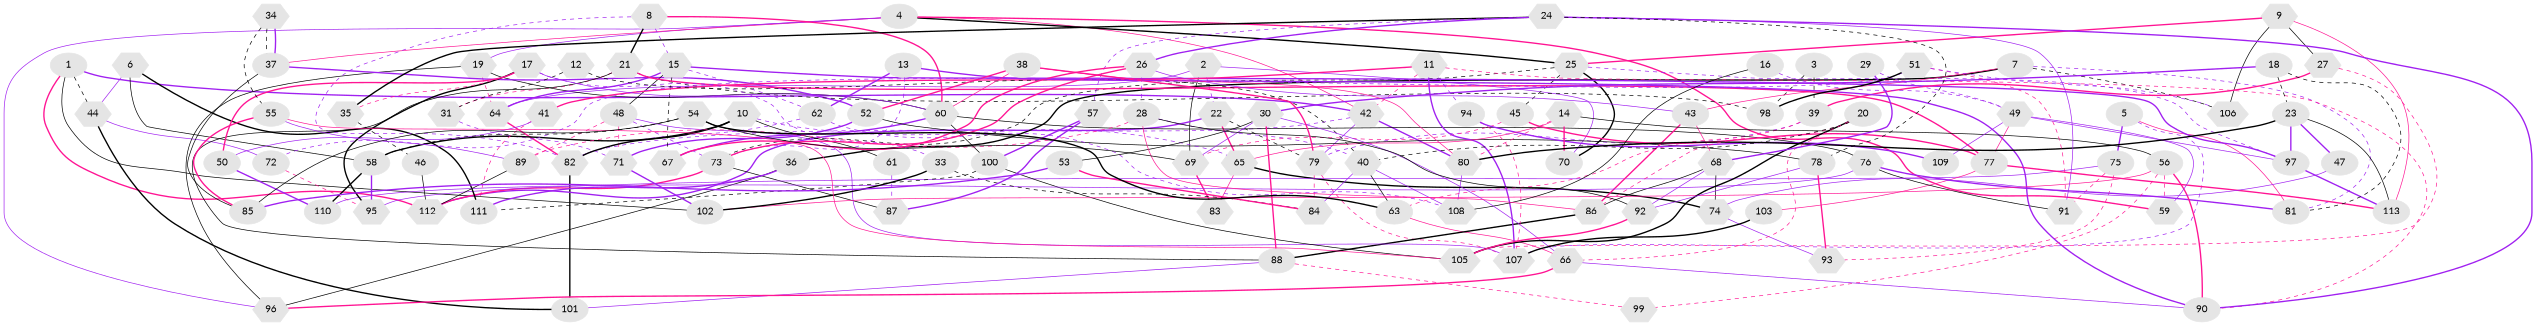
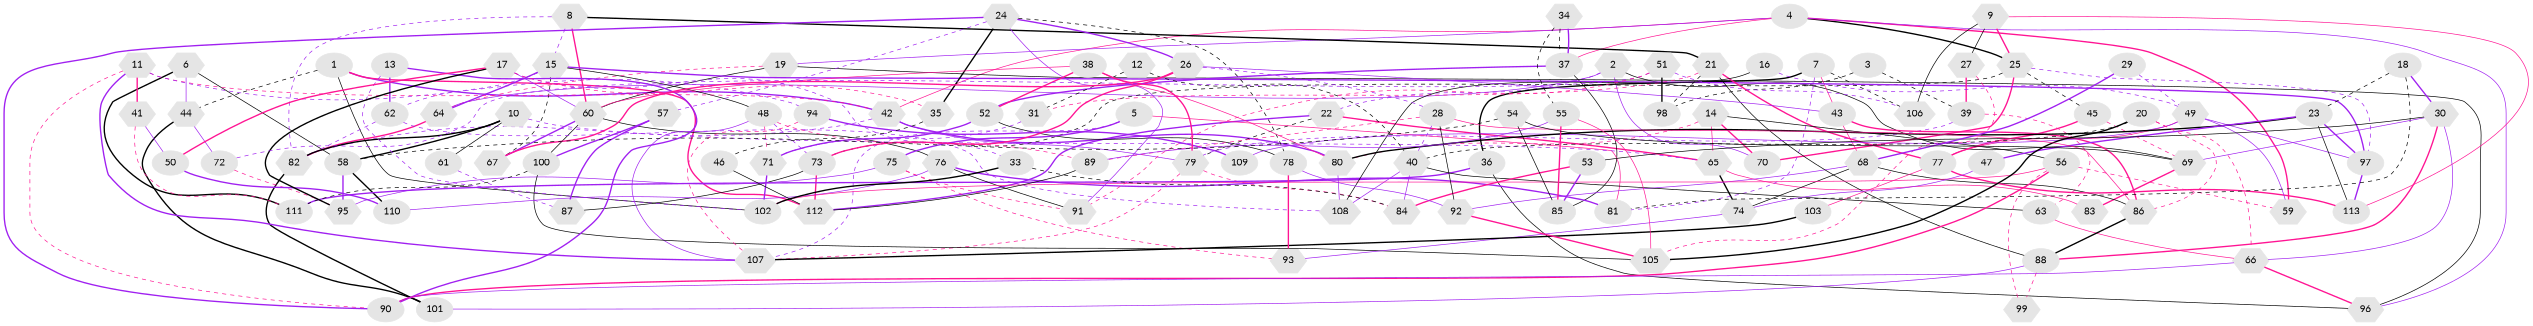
(1614, 116) -> (1913, 139)
(839, 149) -> (427, 177)
(1107, 172) -> none
